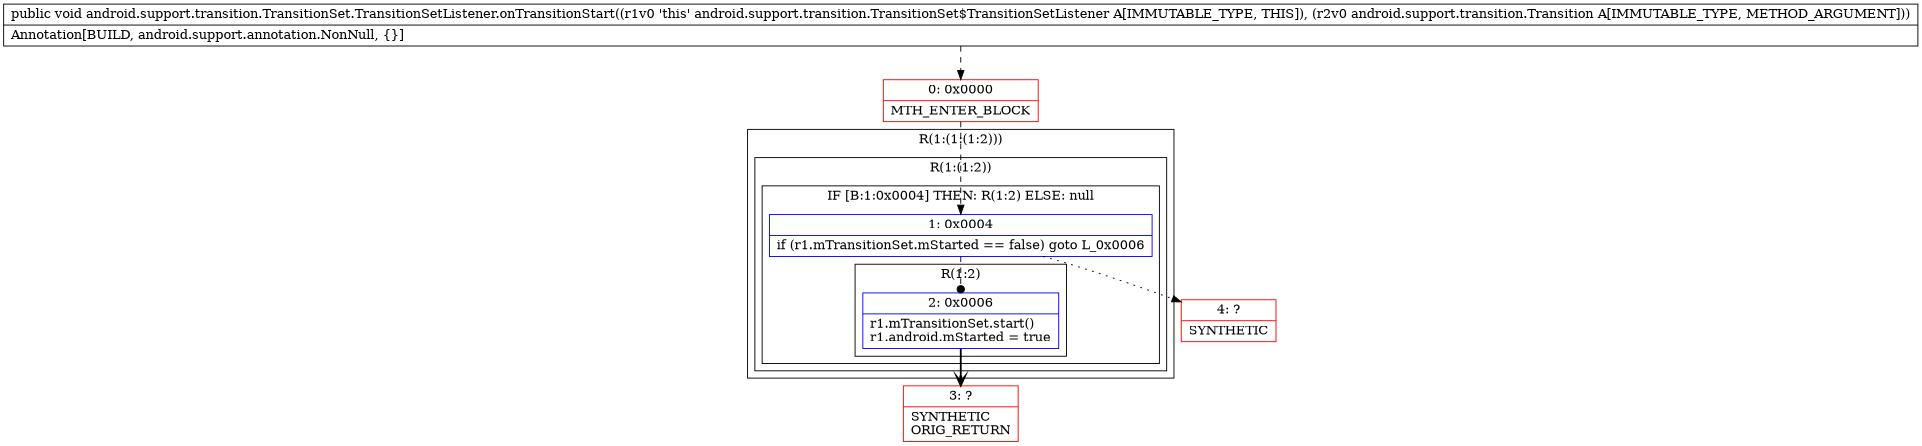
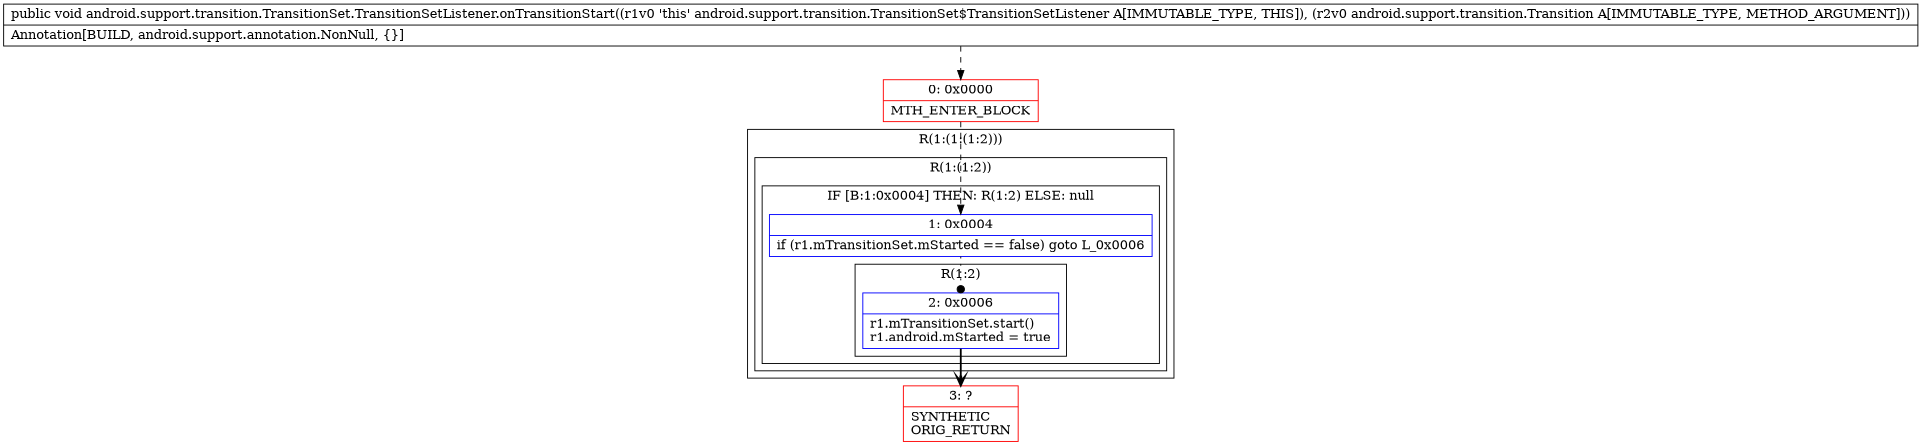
(961, 271) -> (961, 271)
(1229, 321) -> none
